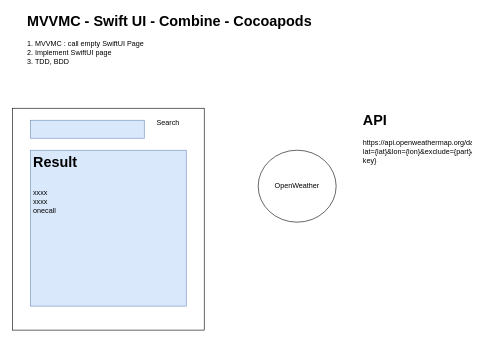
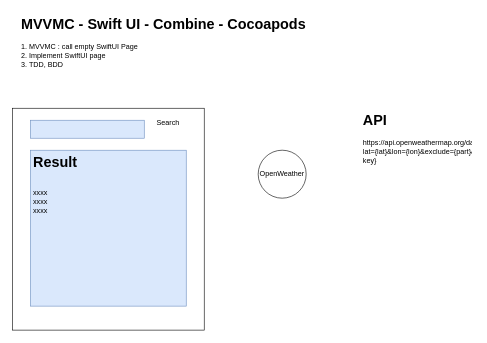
(222, 39) -> (216, 42)
(46, 162) -> (44, 162)
(297, 186) -> (282, 174)
